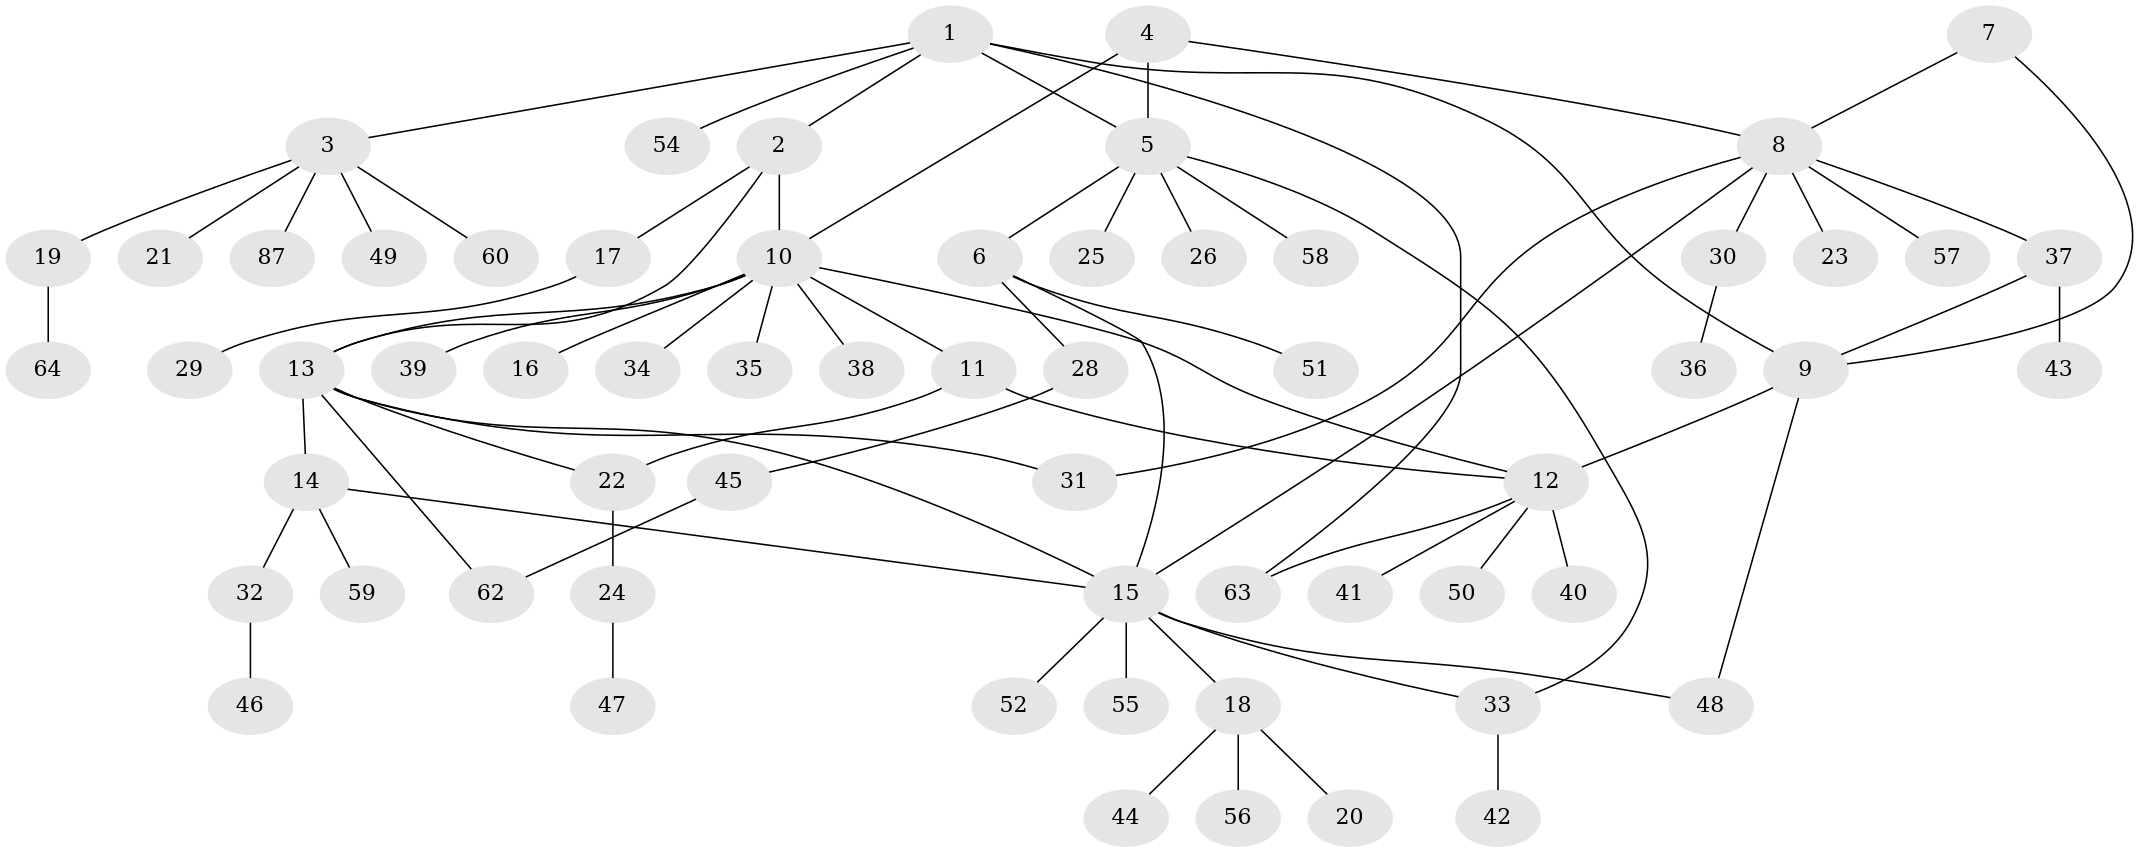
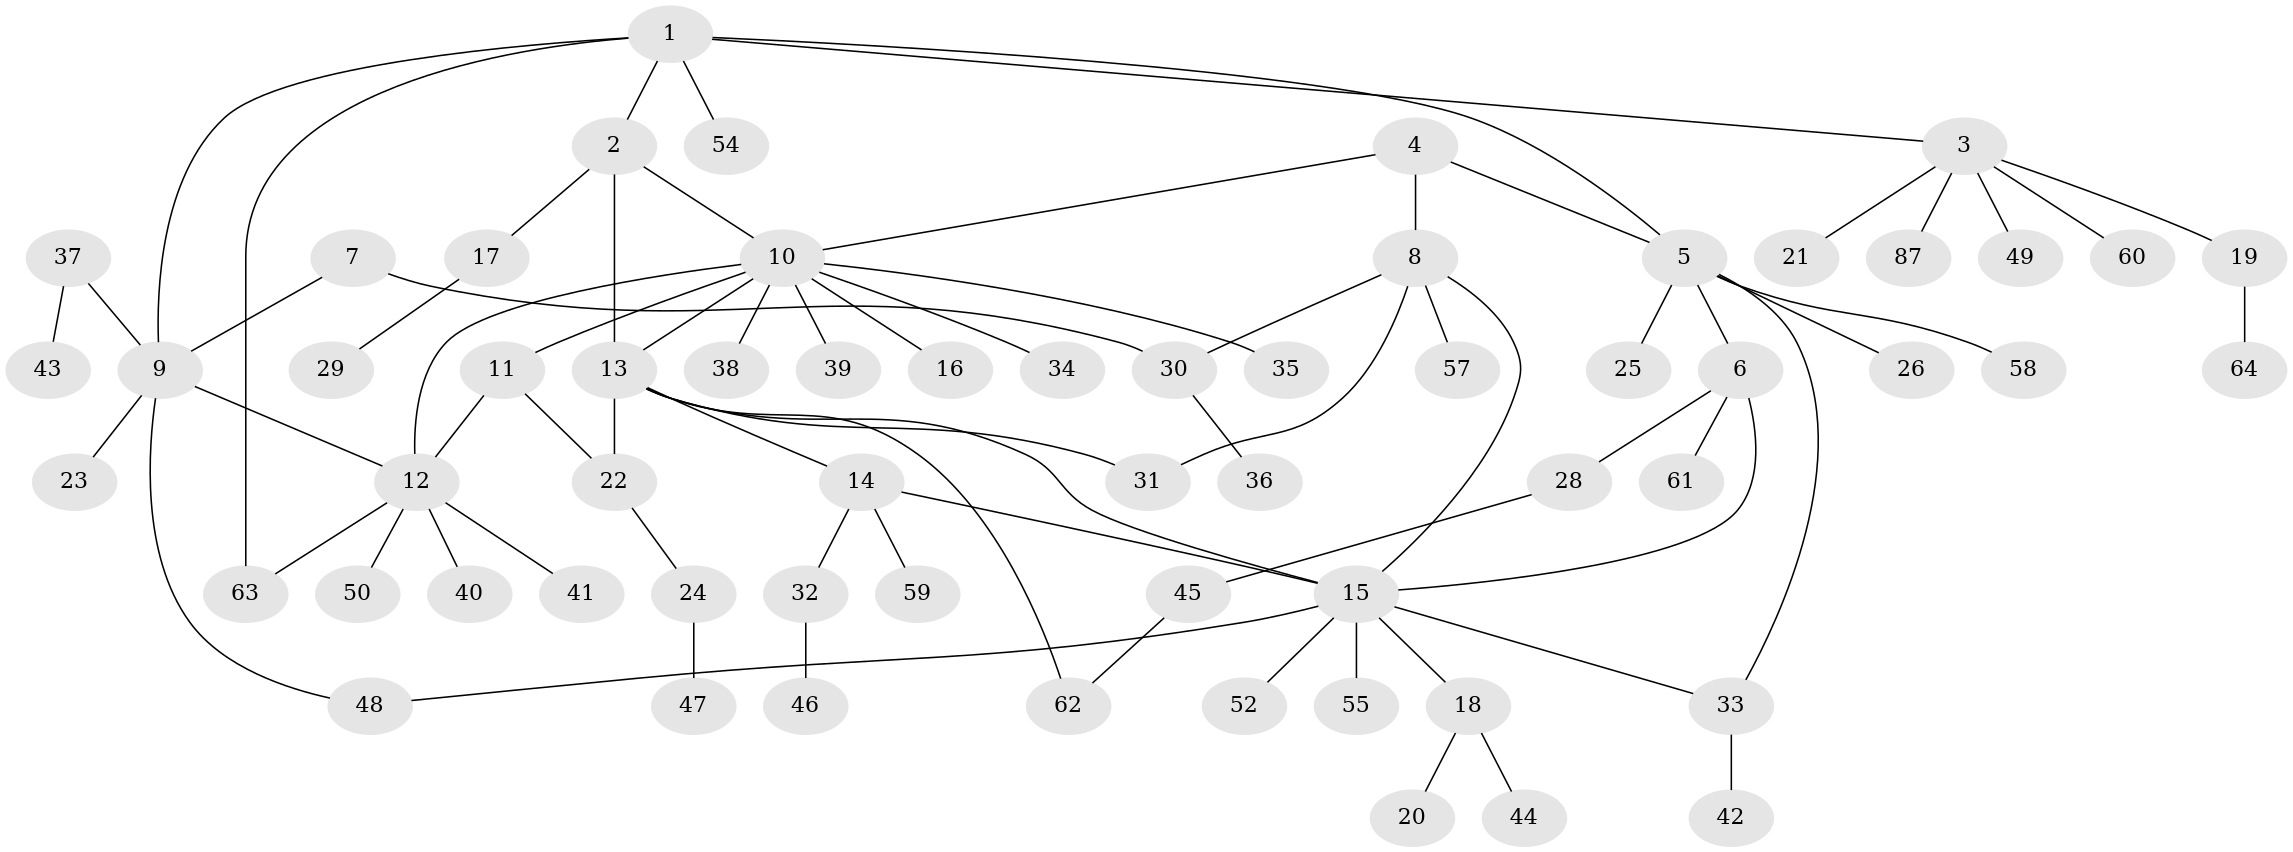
(1884, 90) -> (785, 308)
(1922, 198) -> none
(1808, 202) -> (117, 426)
(1316, 370) -> (1682, 482)
(1238, 818) -> none
